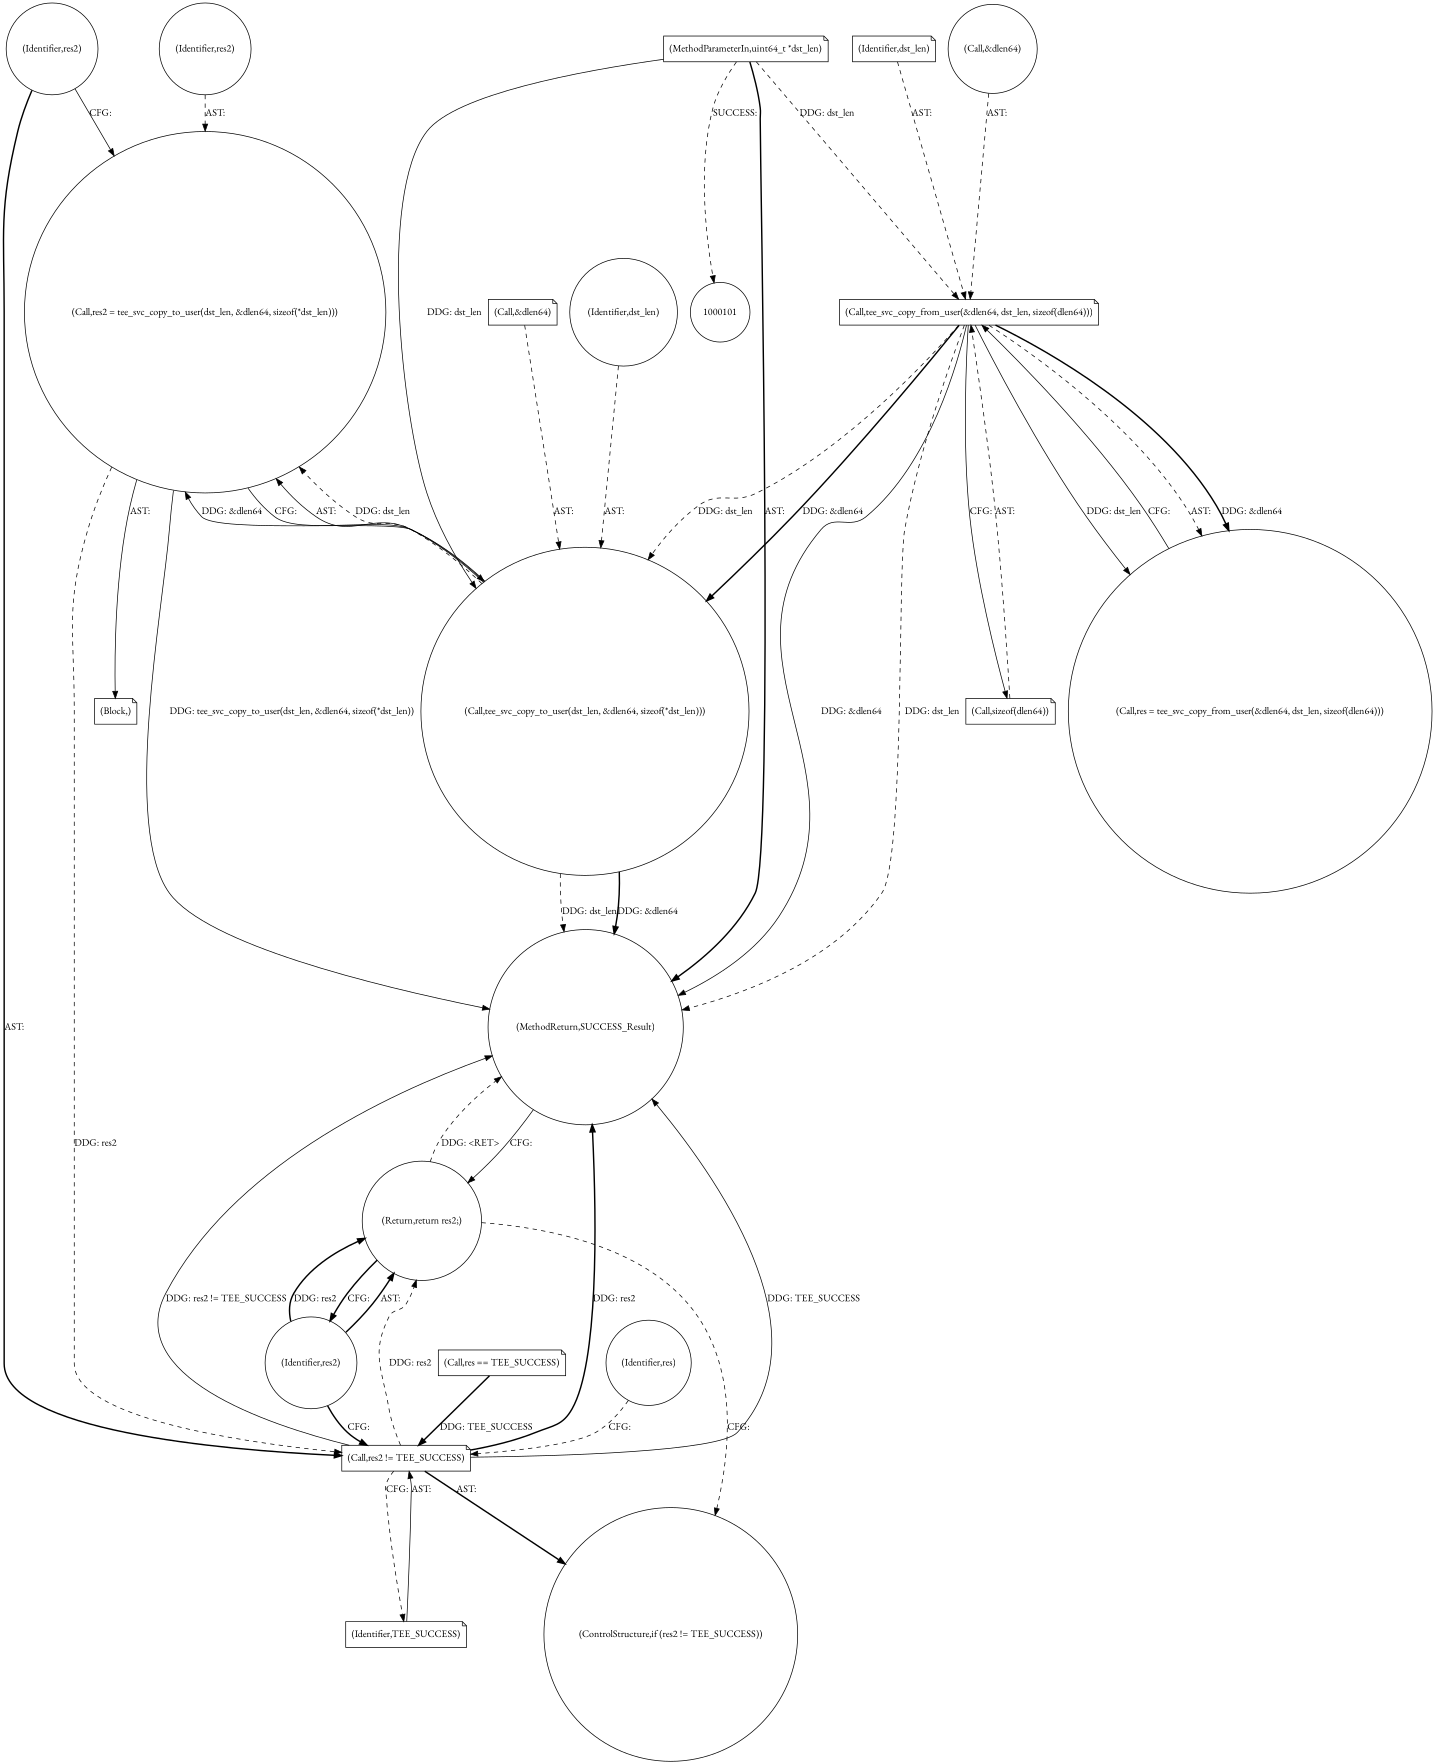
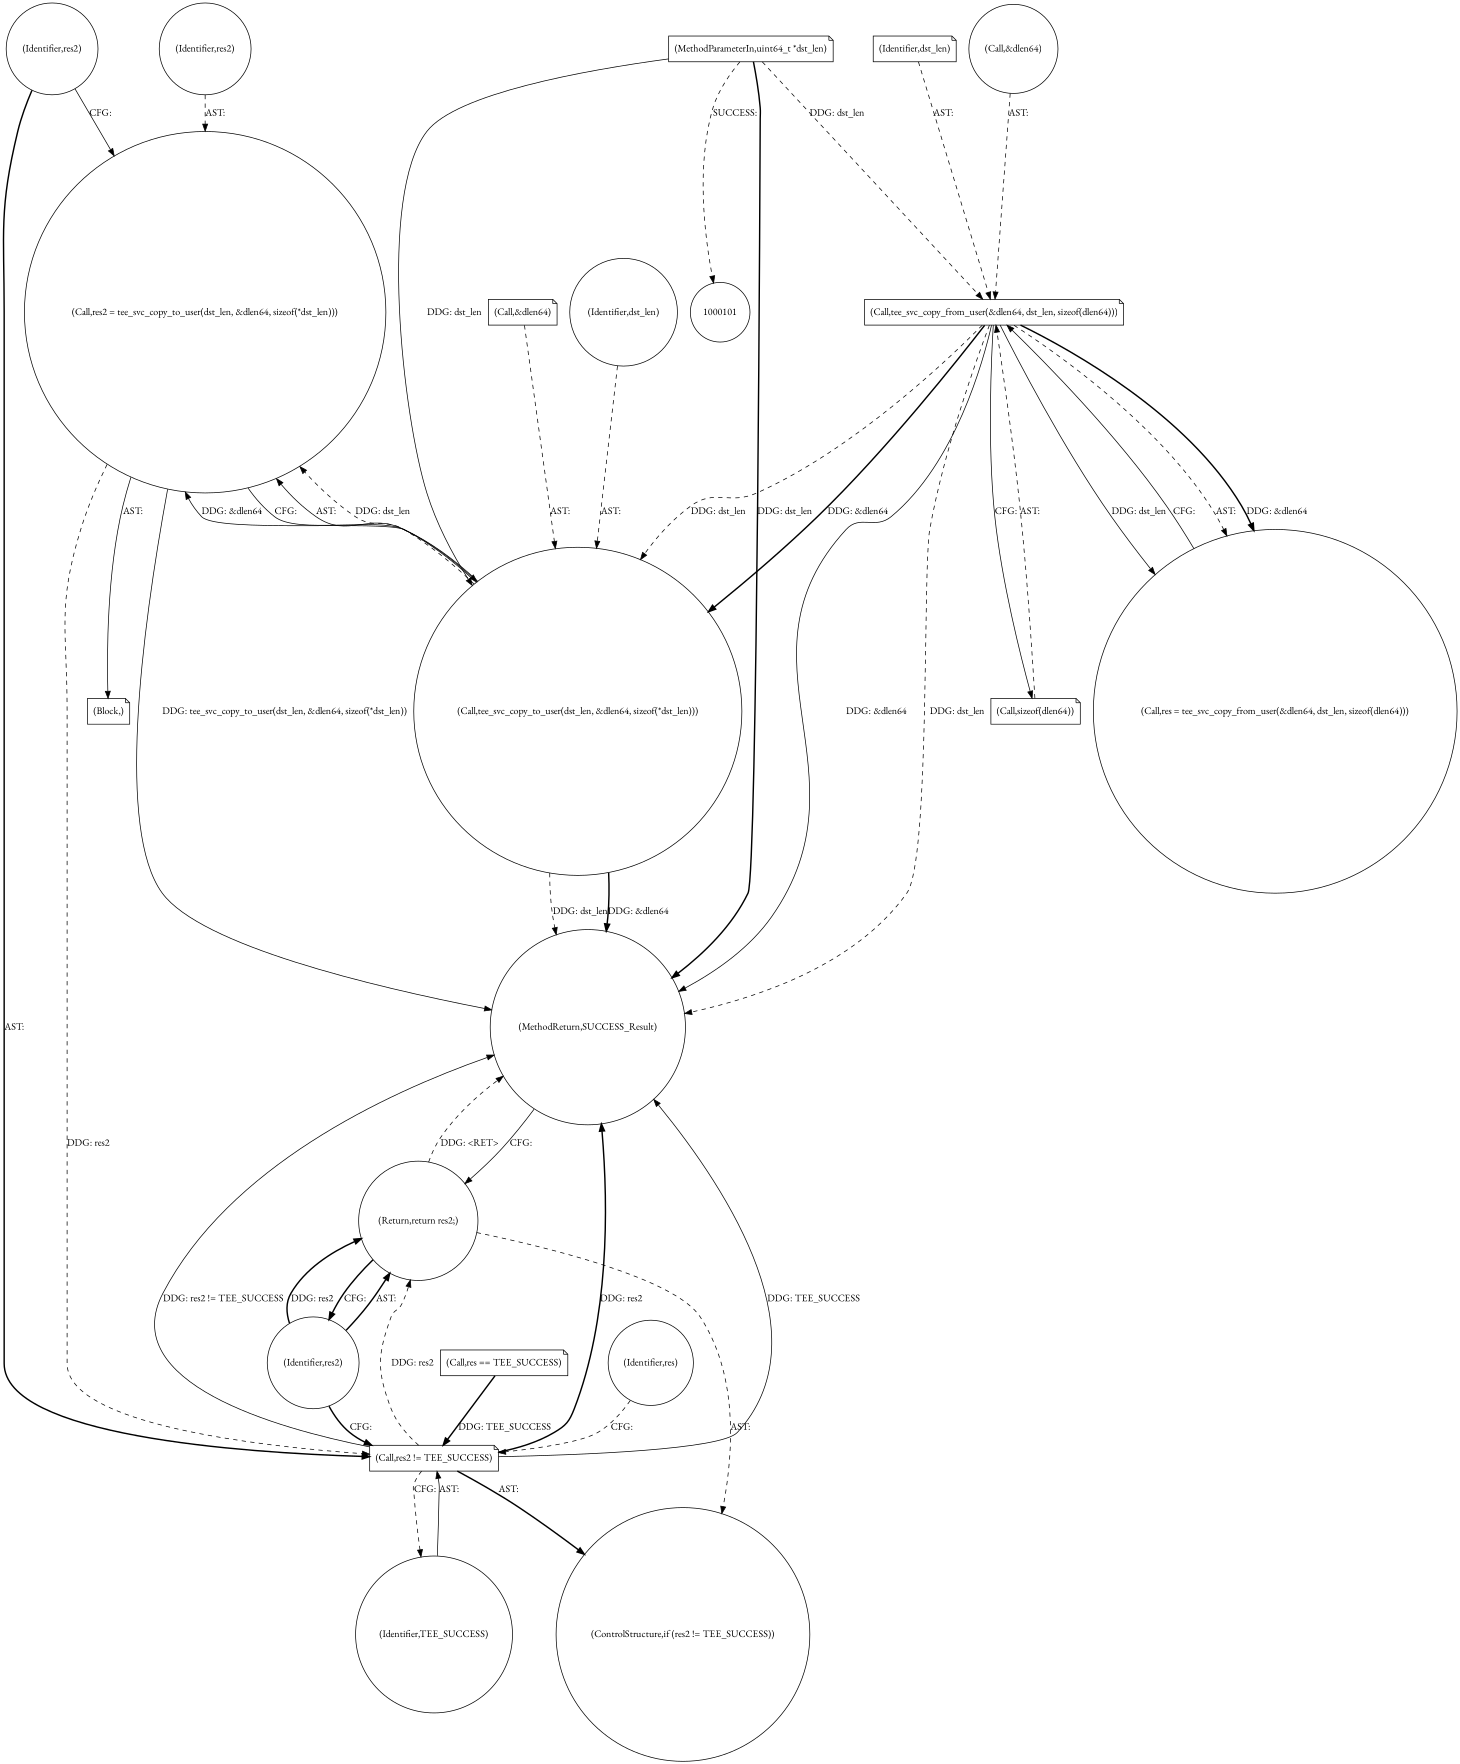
(776, 511) -> (785, 511)
(740, 1427) -> (742, 1427)
(406, 1634) -> (434, 1634)
